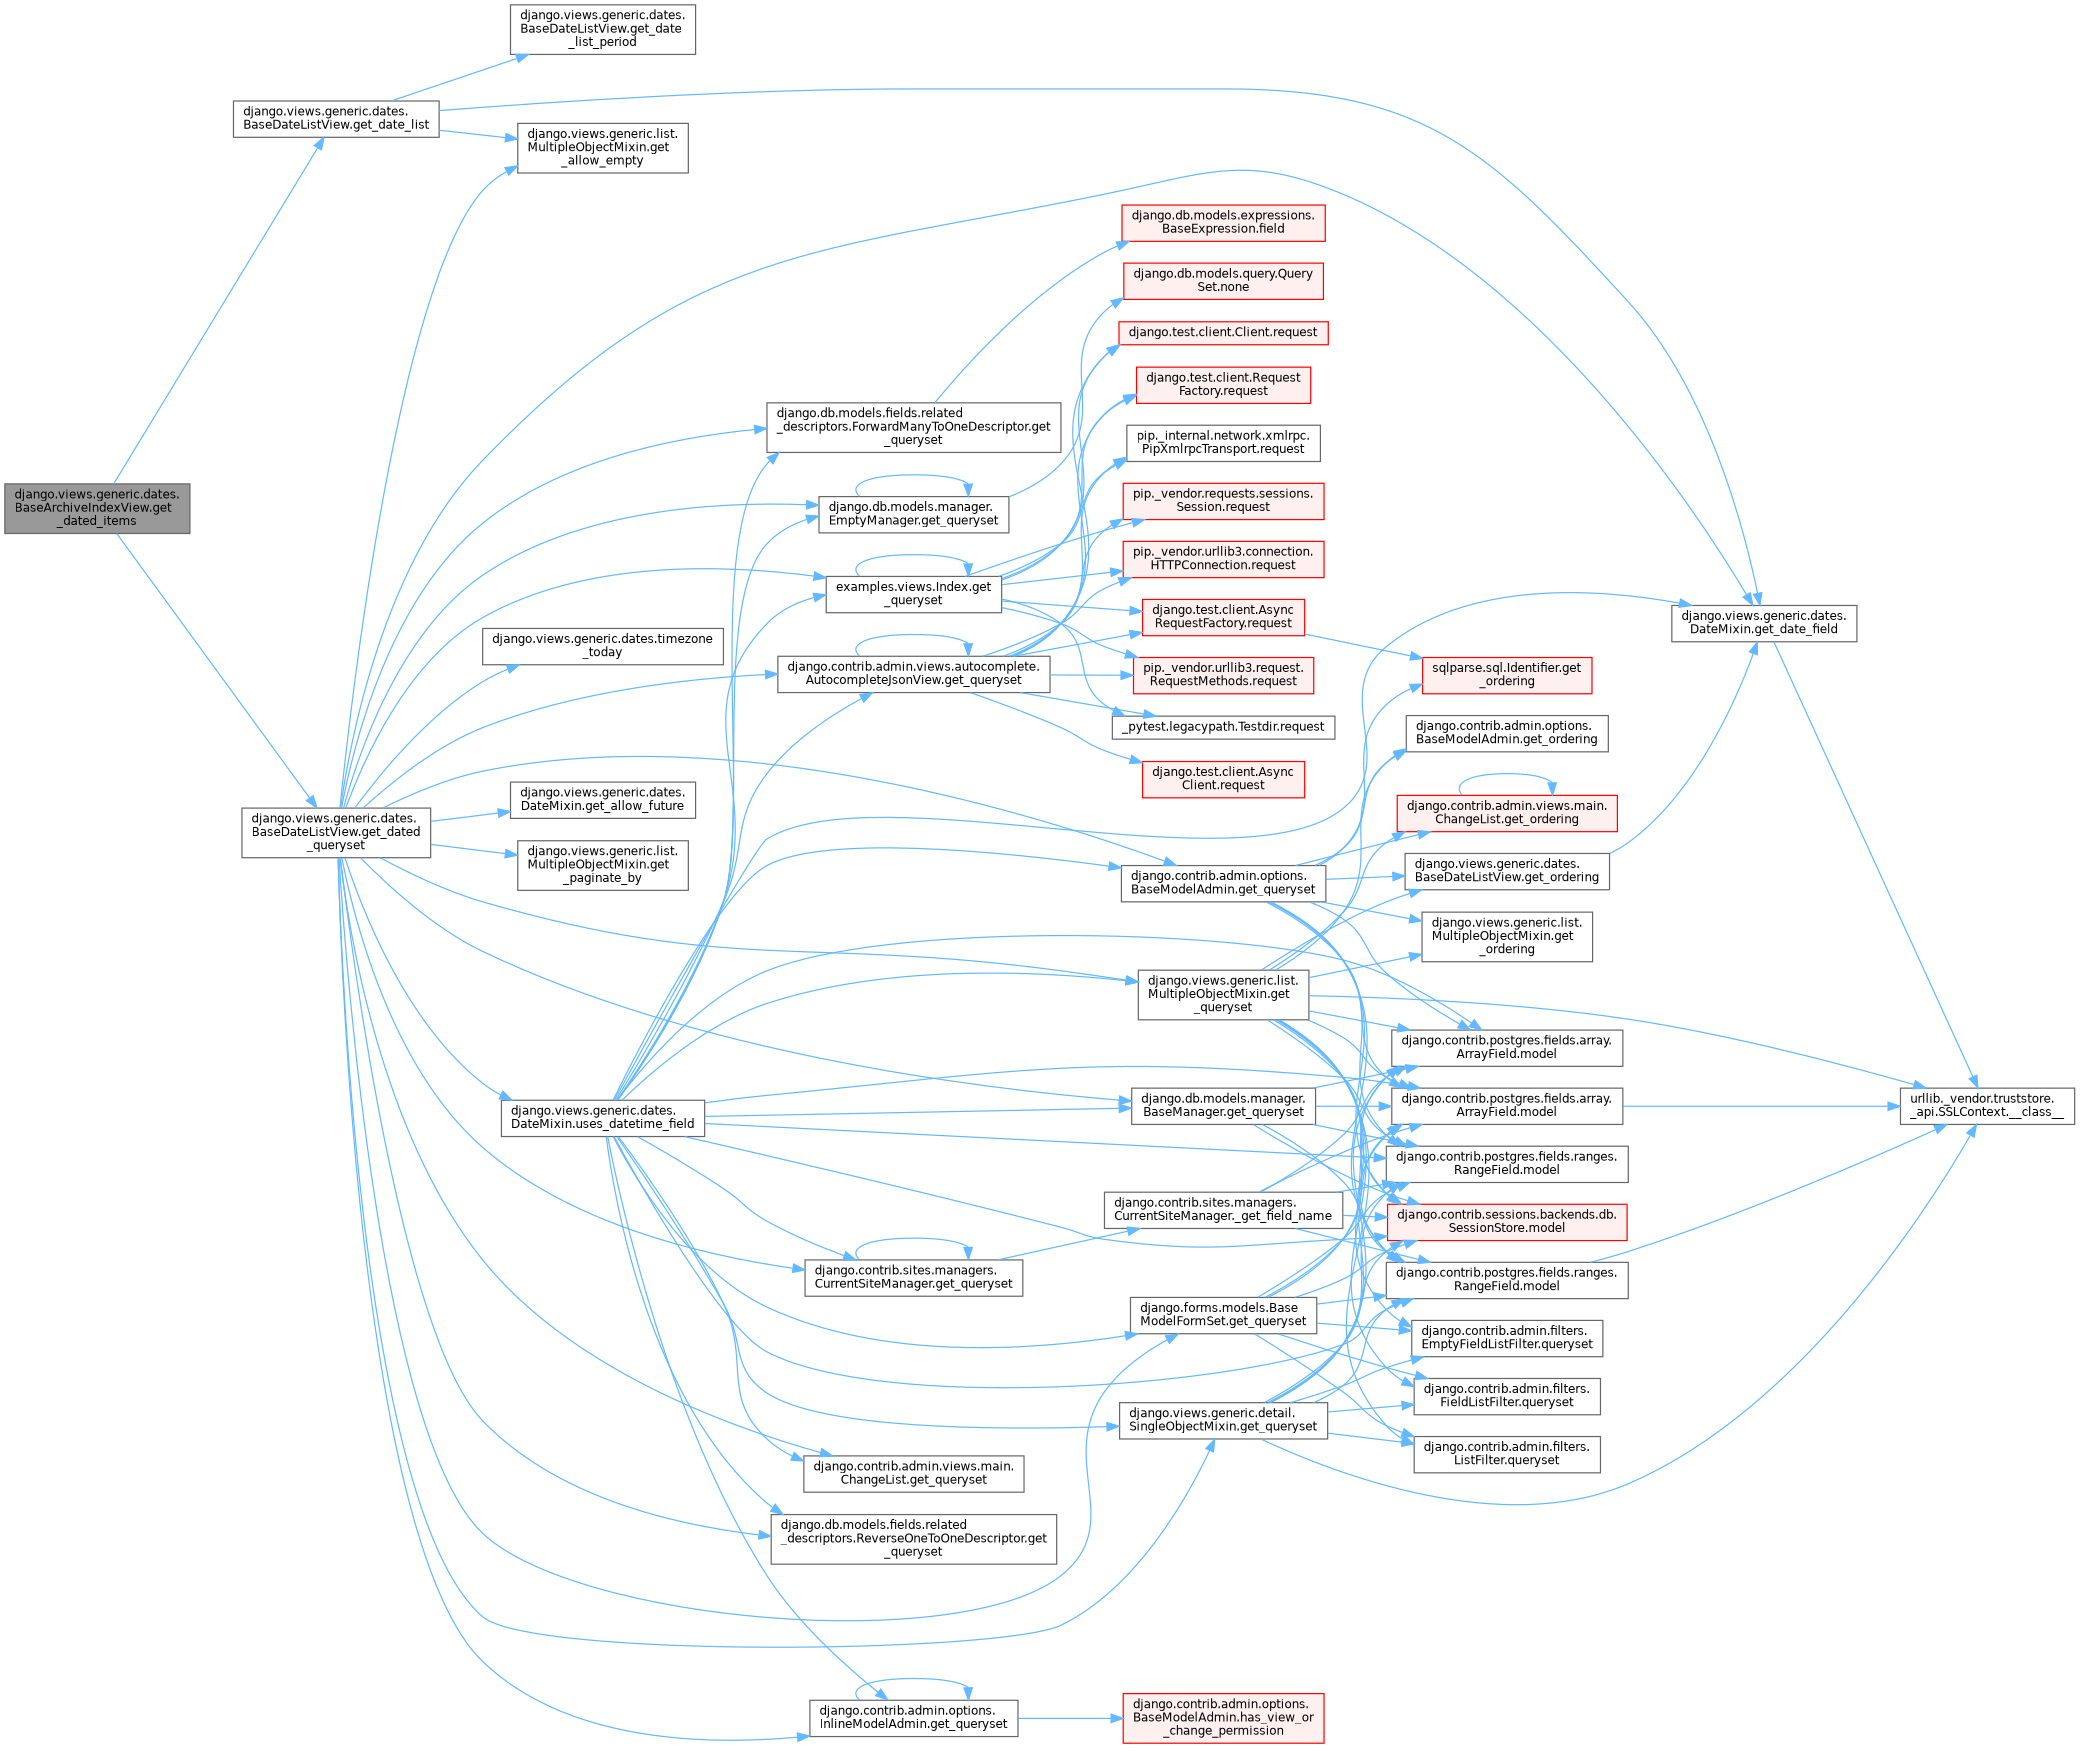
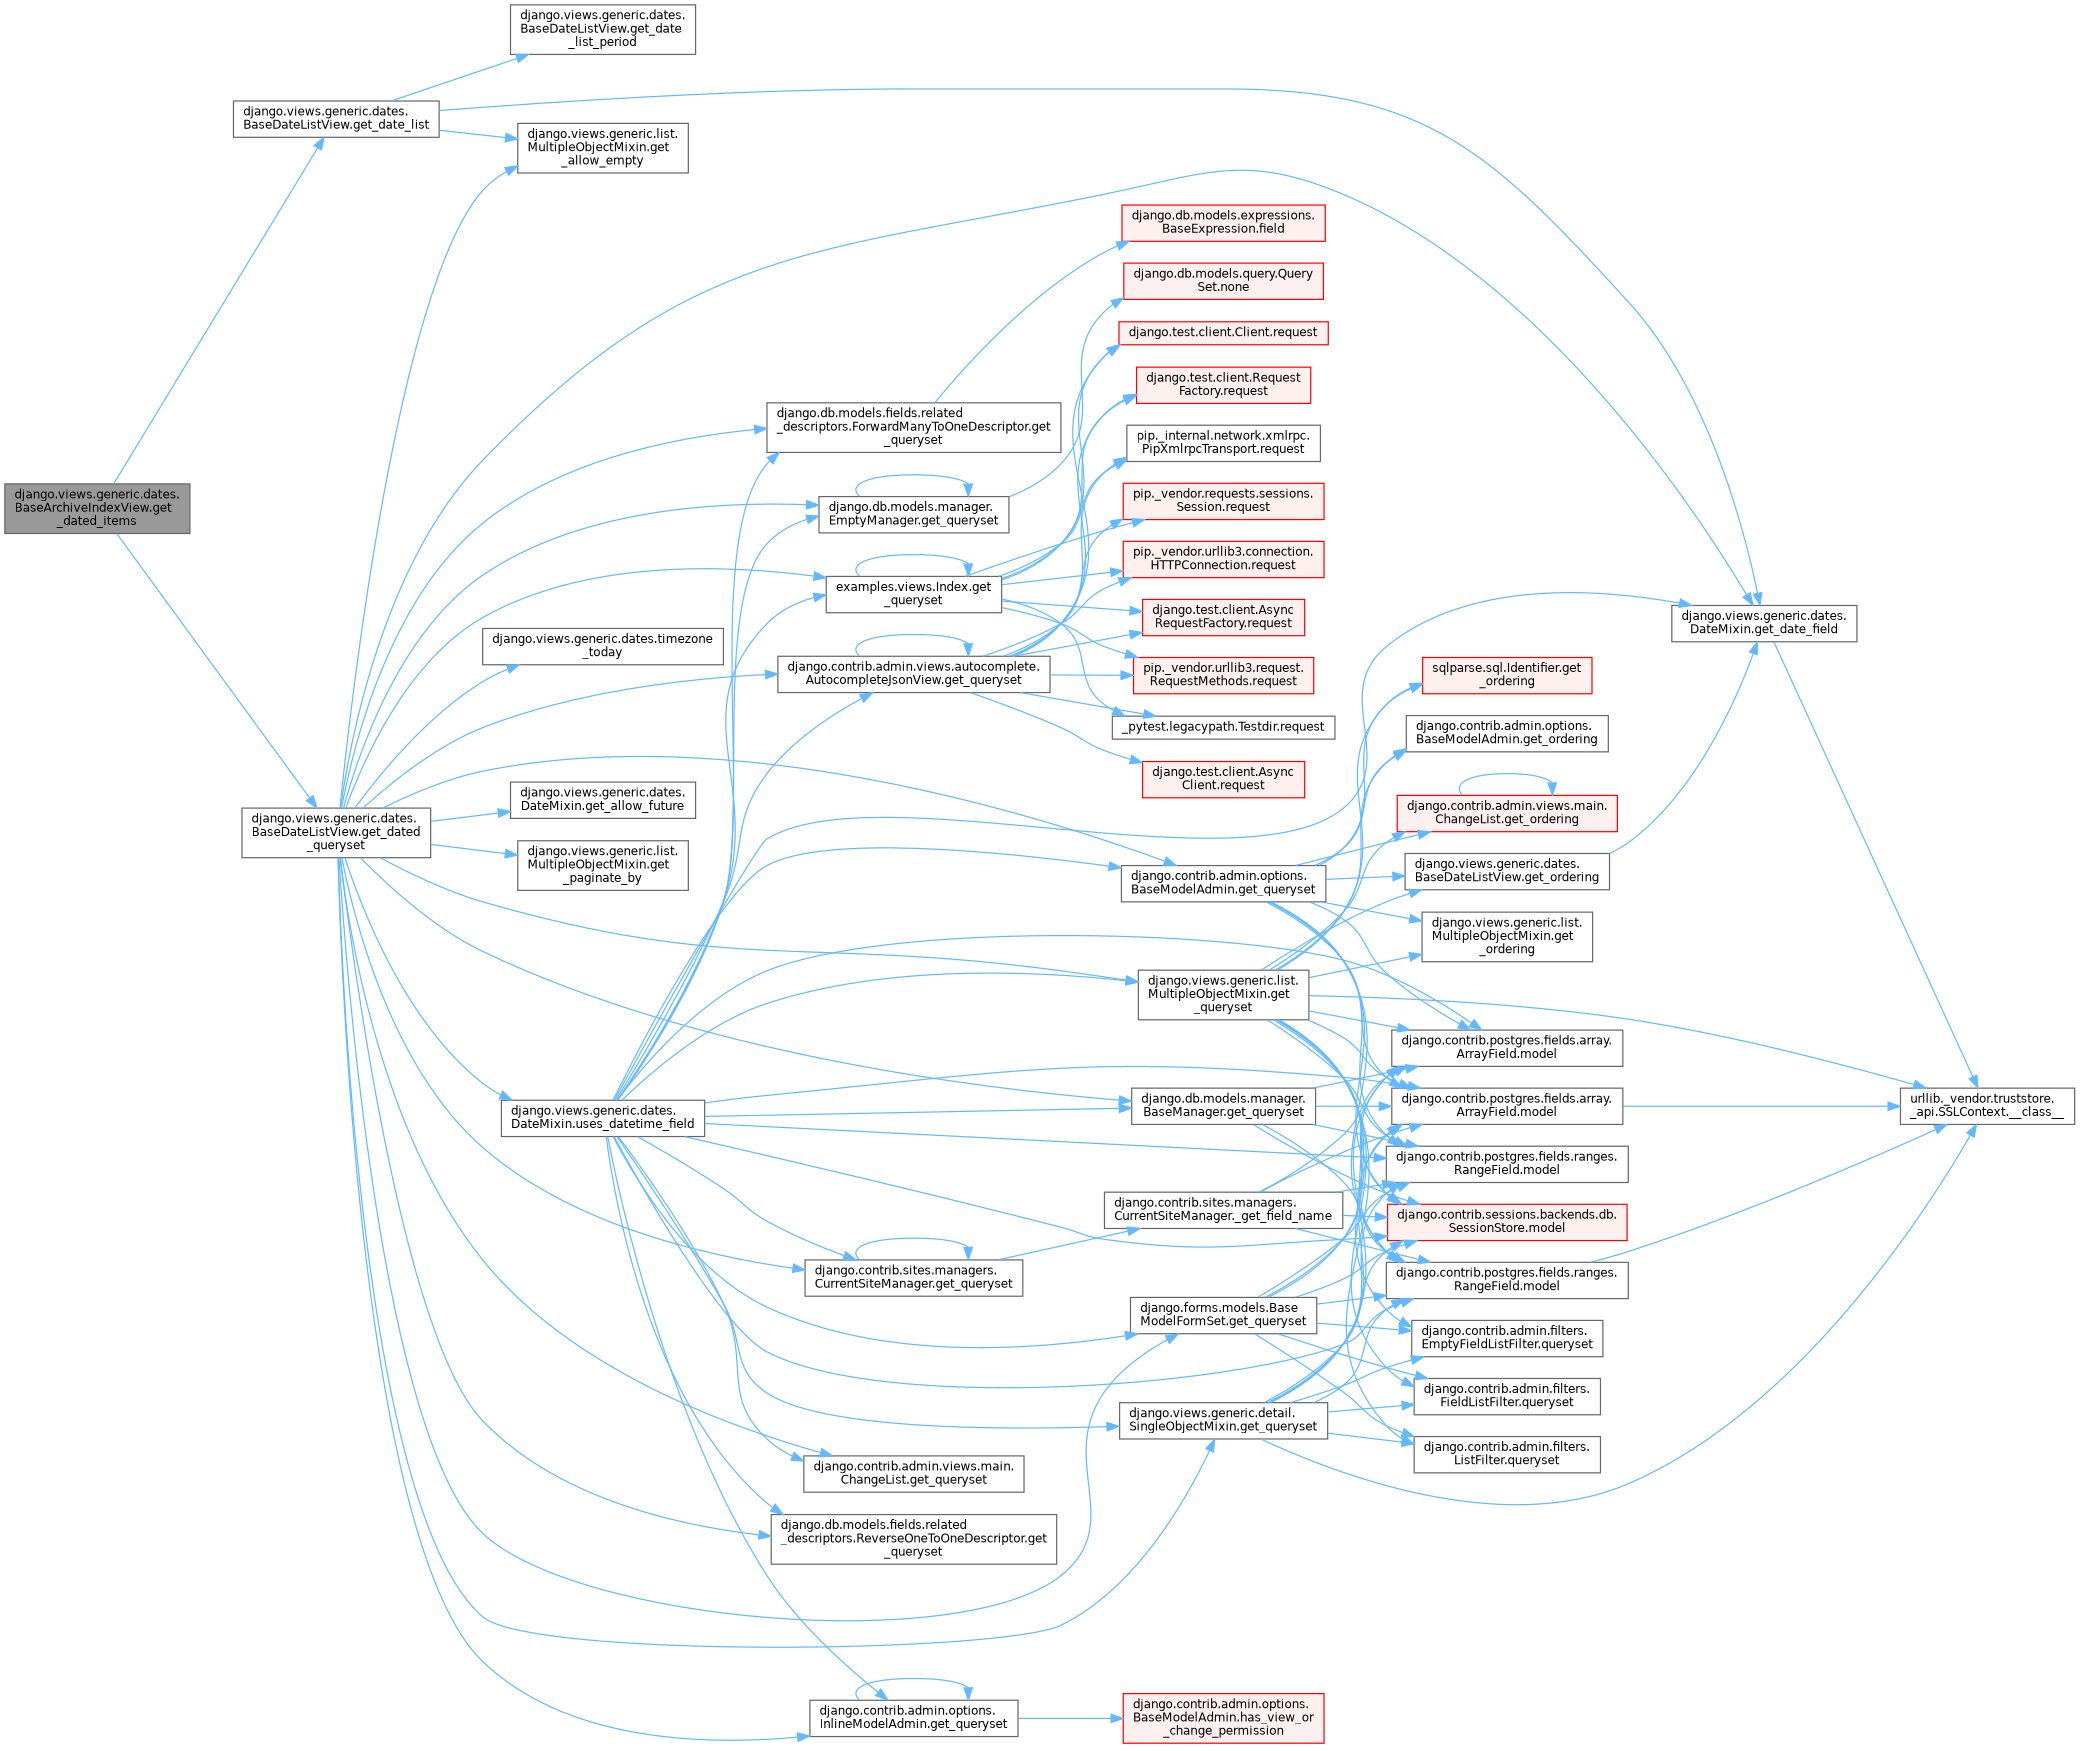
(1358, 645) -> (1362, 836)
